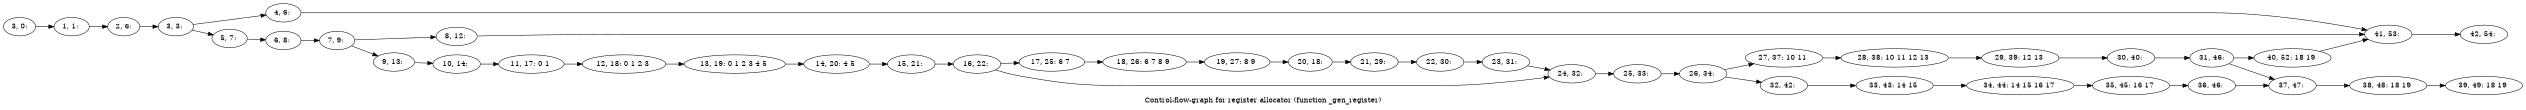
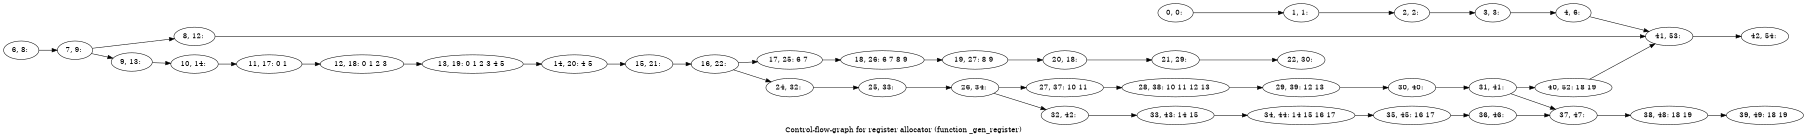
(20, 27) -> (1176, 13)
(124, 27) -> (1412, 13)
(230, 38) -> none
(2212, 58) -> (1493, 88)
(1506, 62) -> none
